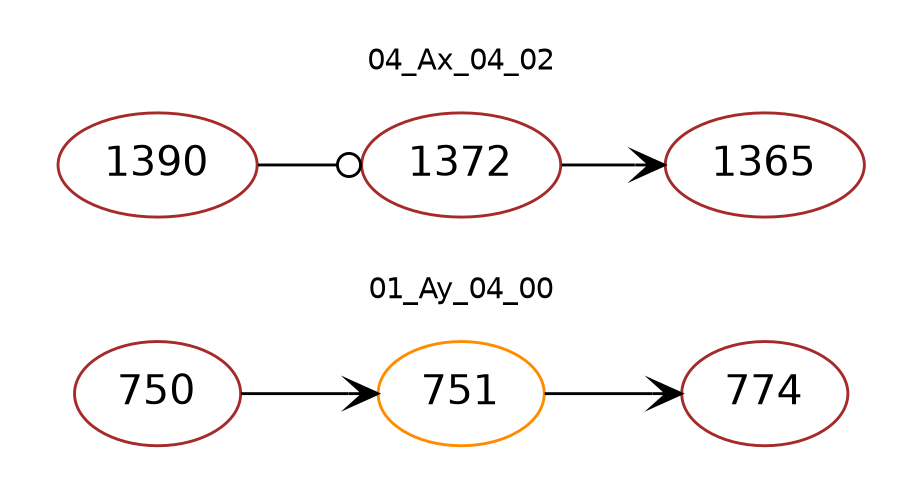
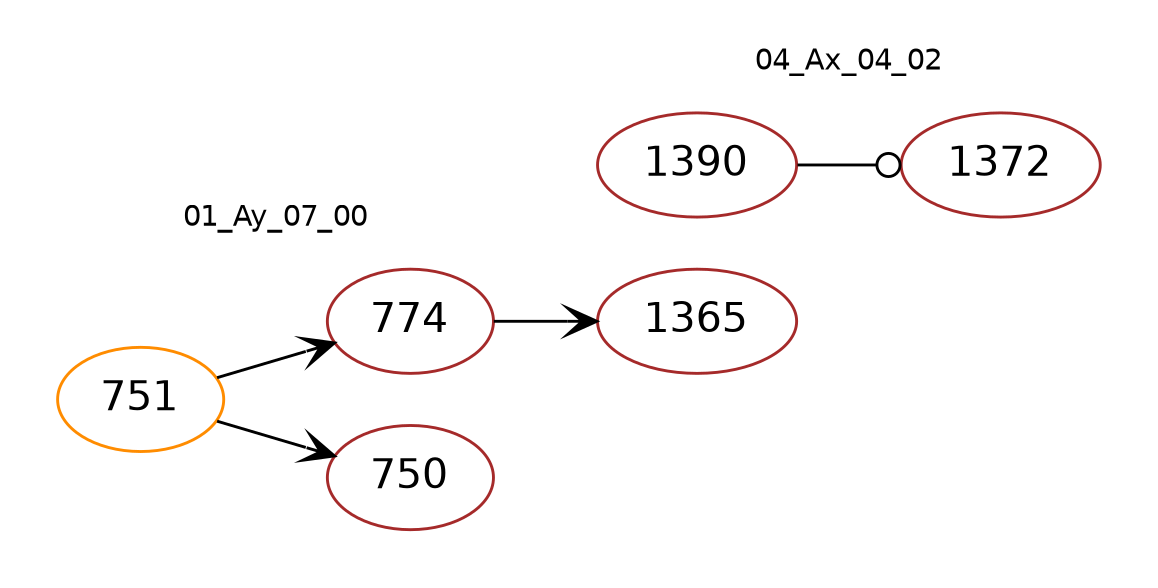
(598, 165) -> (534, 321)
(461, 291) -> (276, 219)
(295, 394) -> (261, 434)
